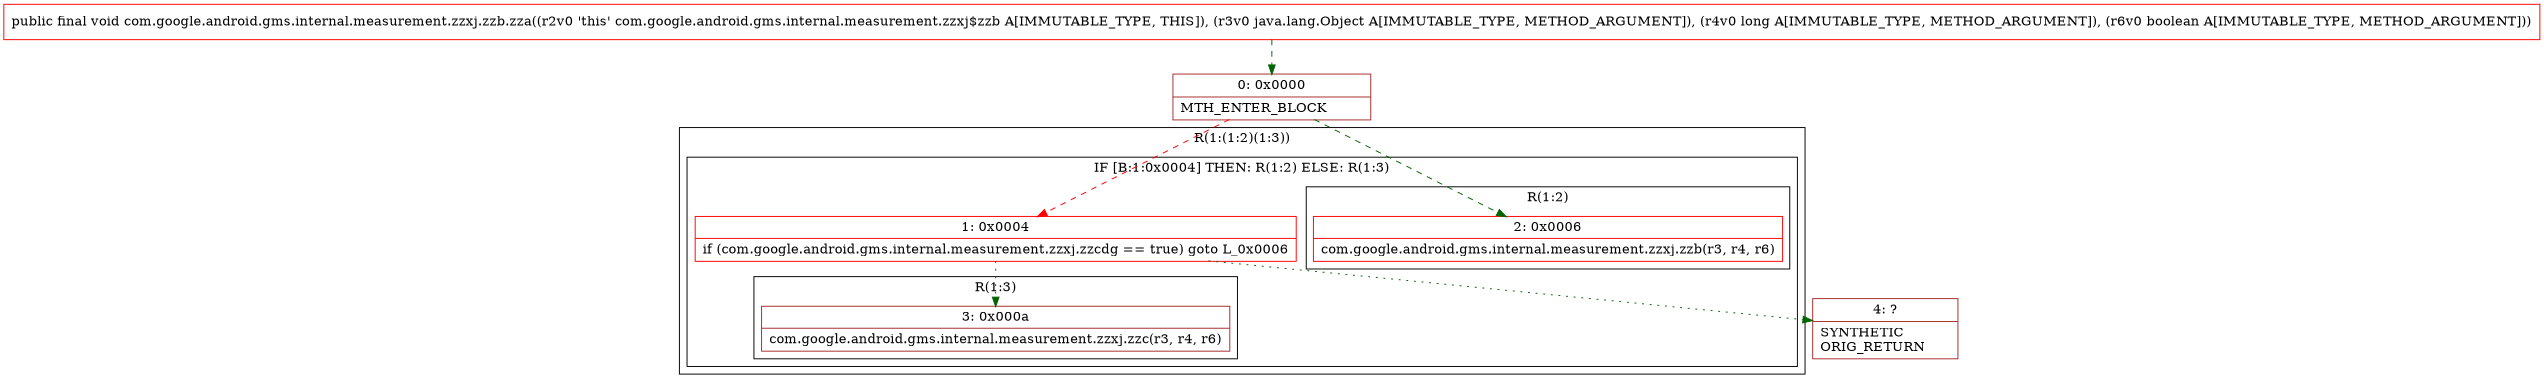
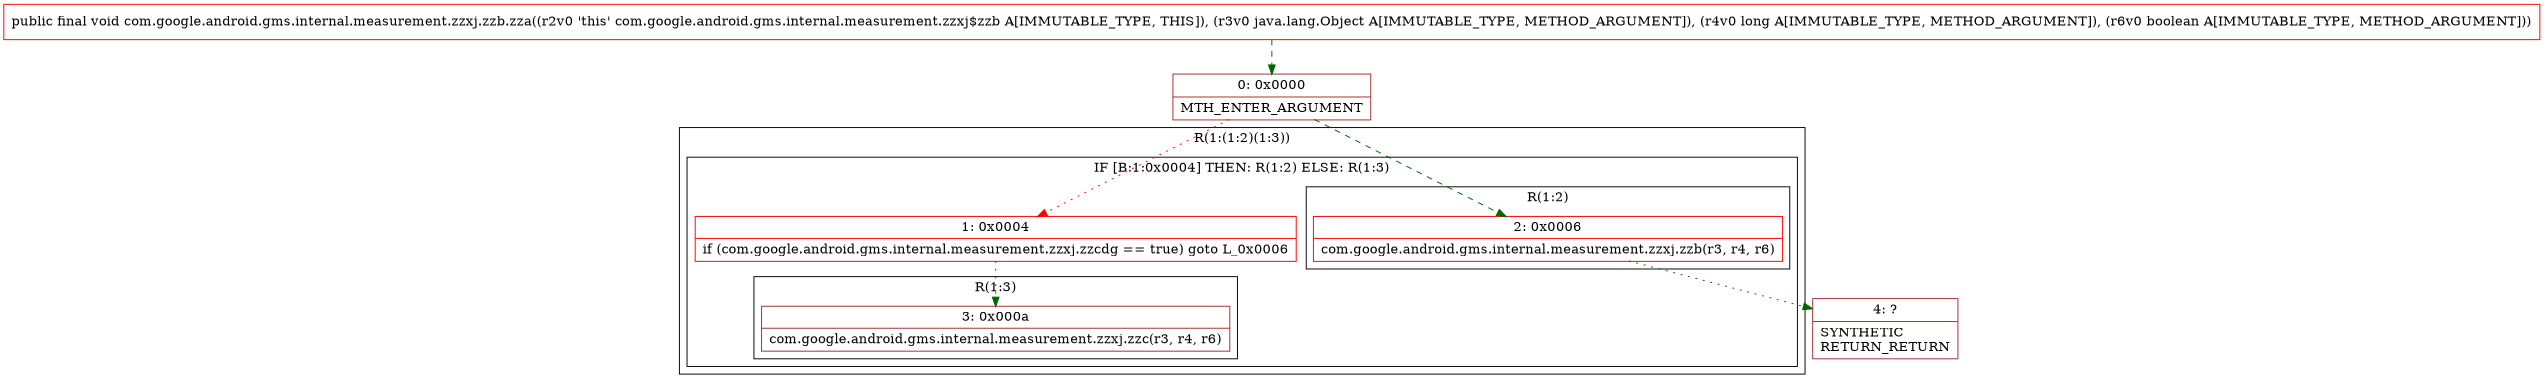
(1254, 108) -> (1272, 108)
(1138, 166) -> (1138, 166)
(1506, 290) -> (1716, 284)
(1873, 347) -> (1885, 347)
